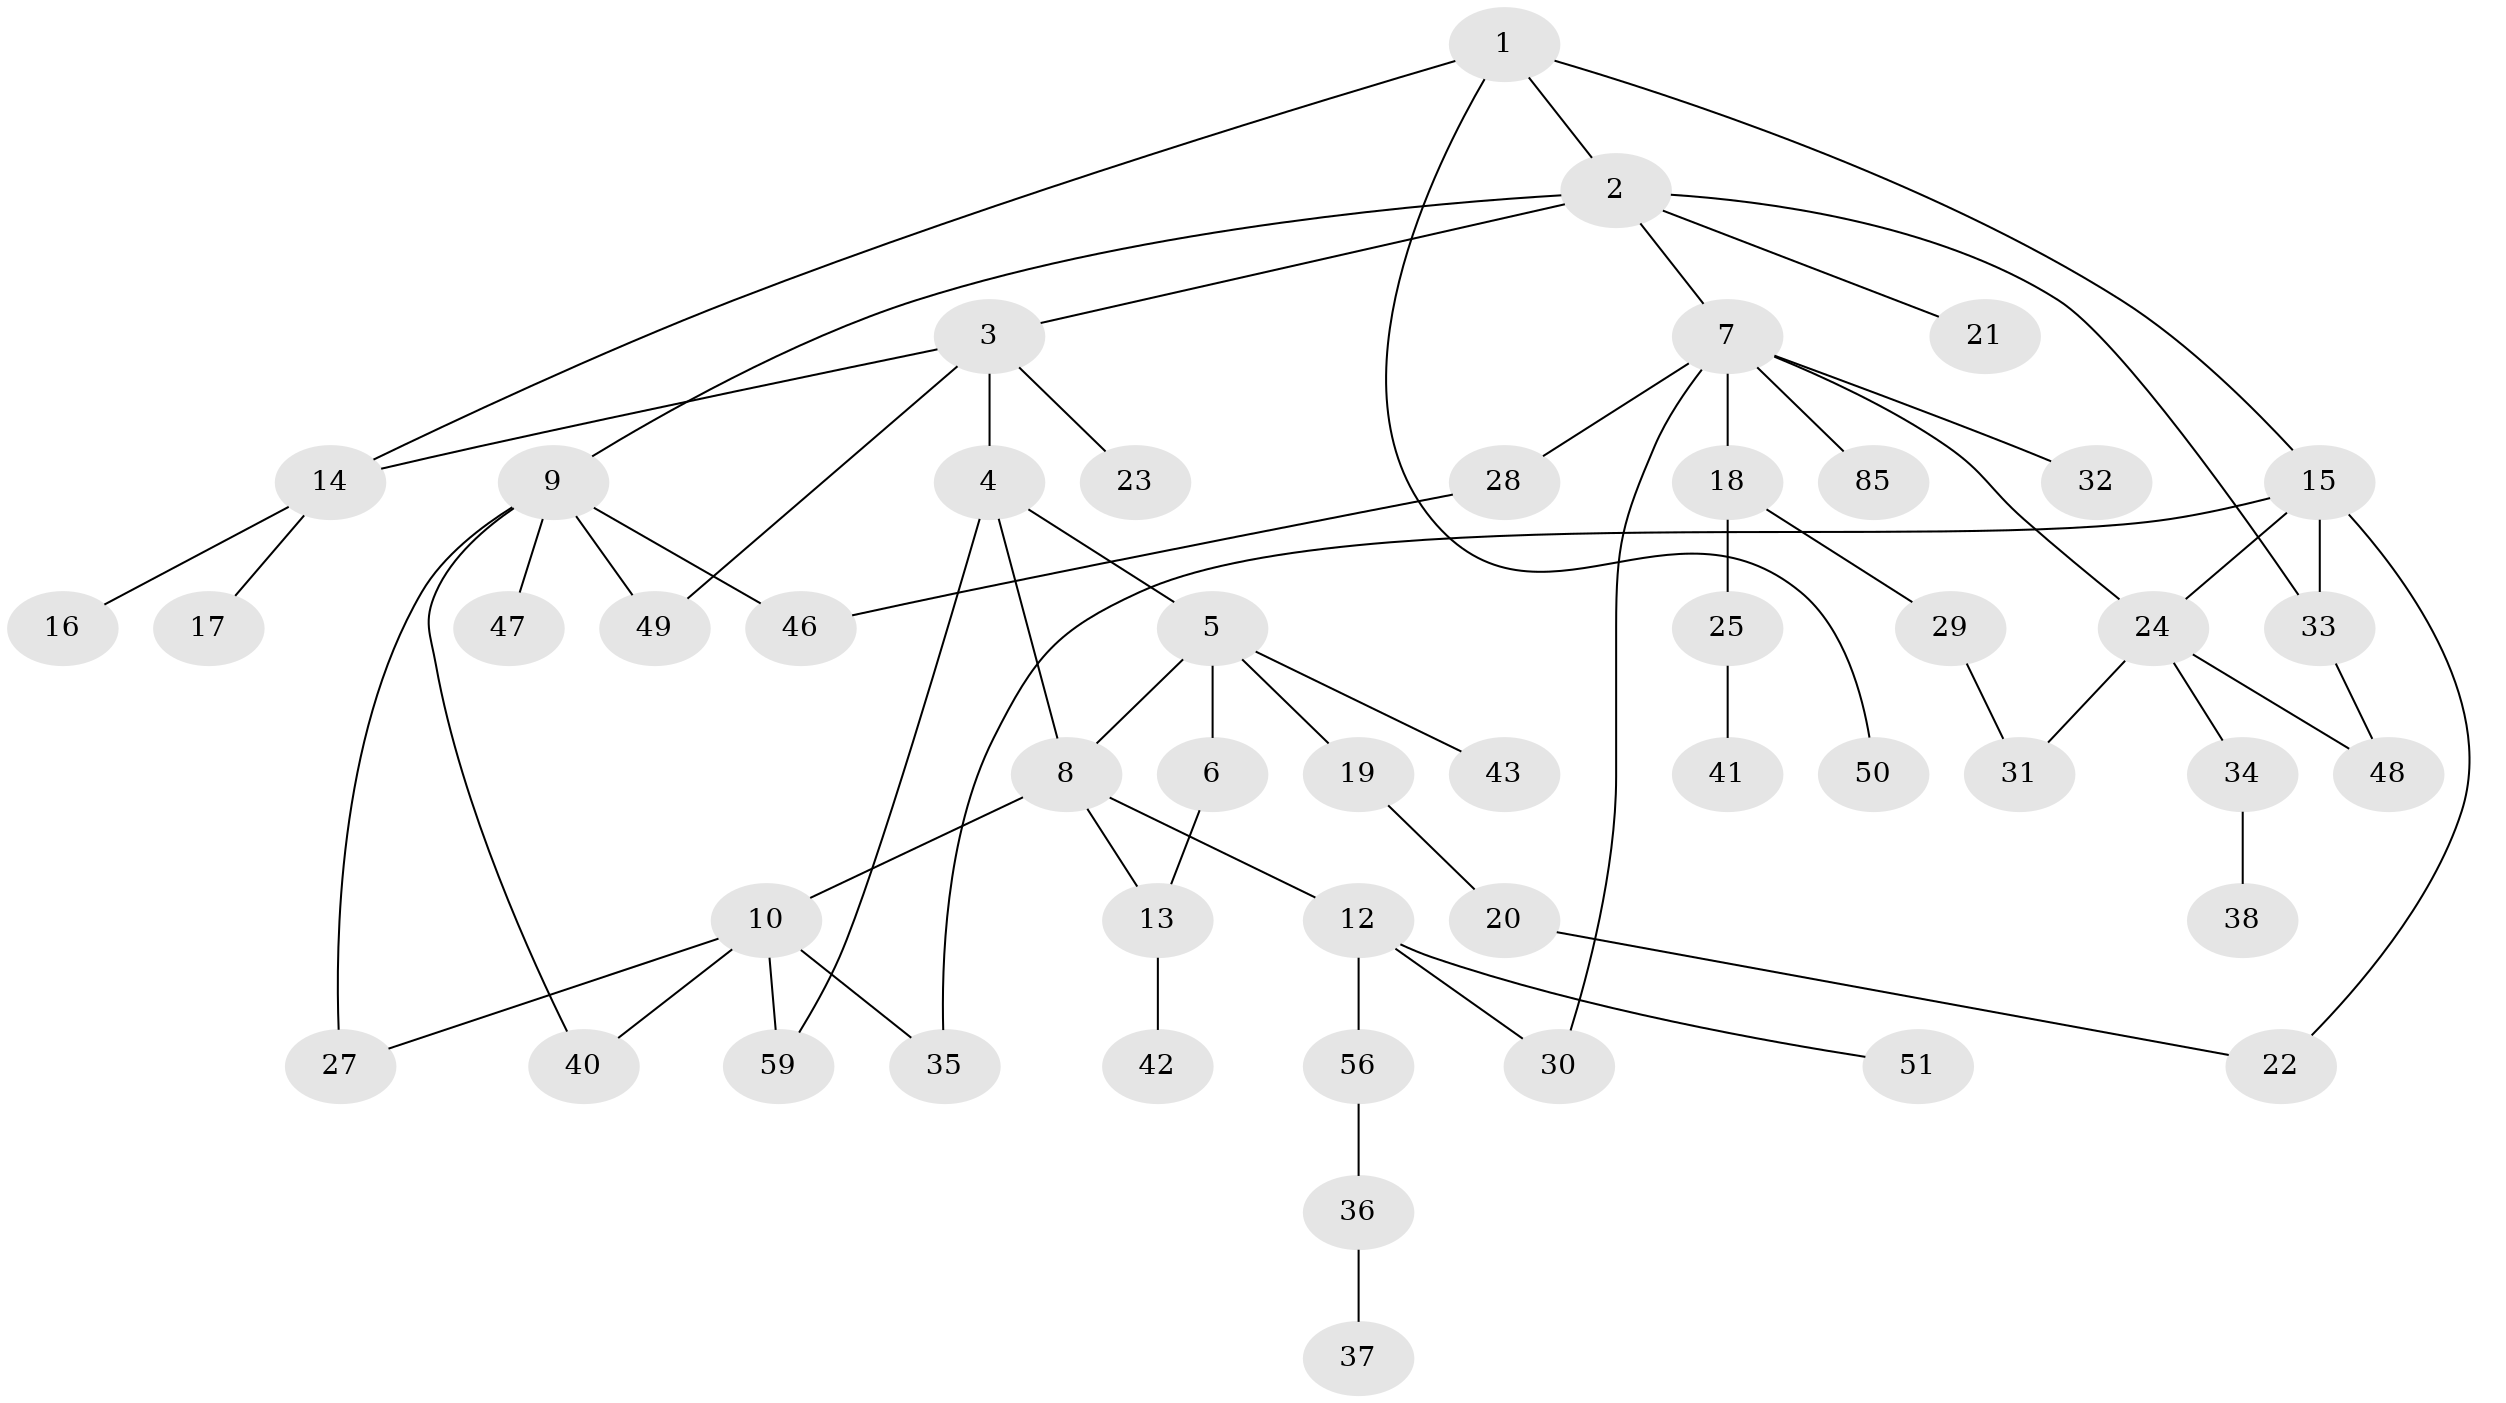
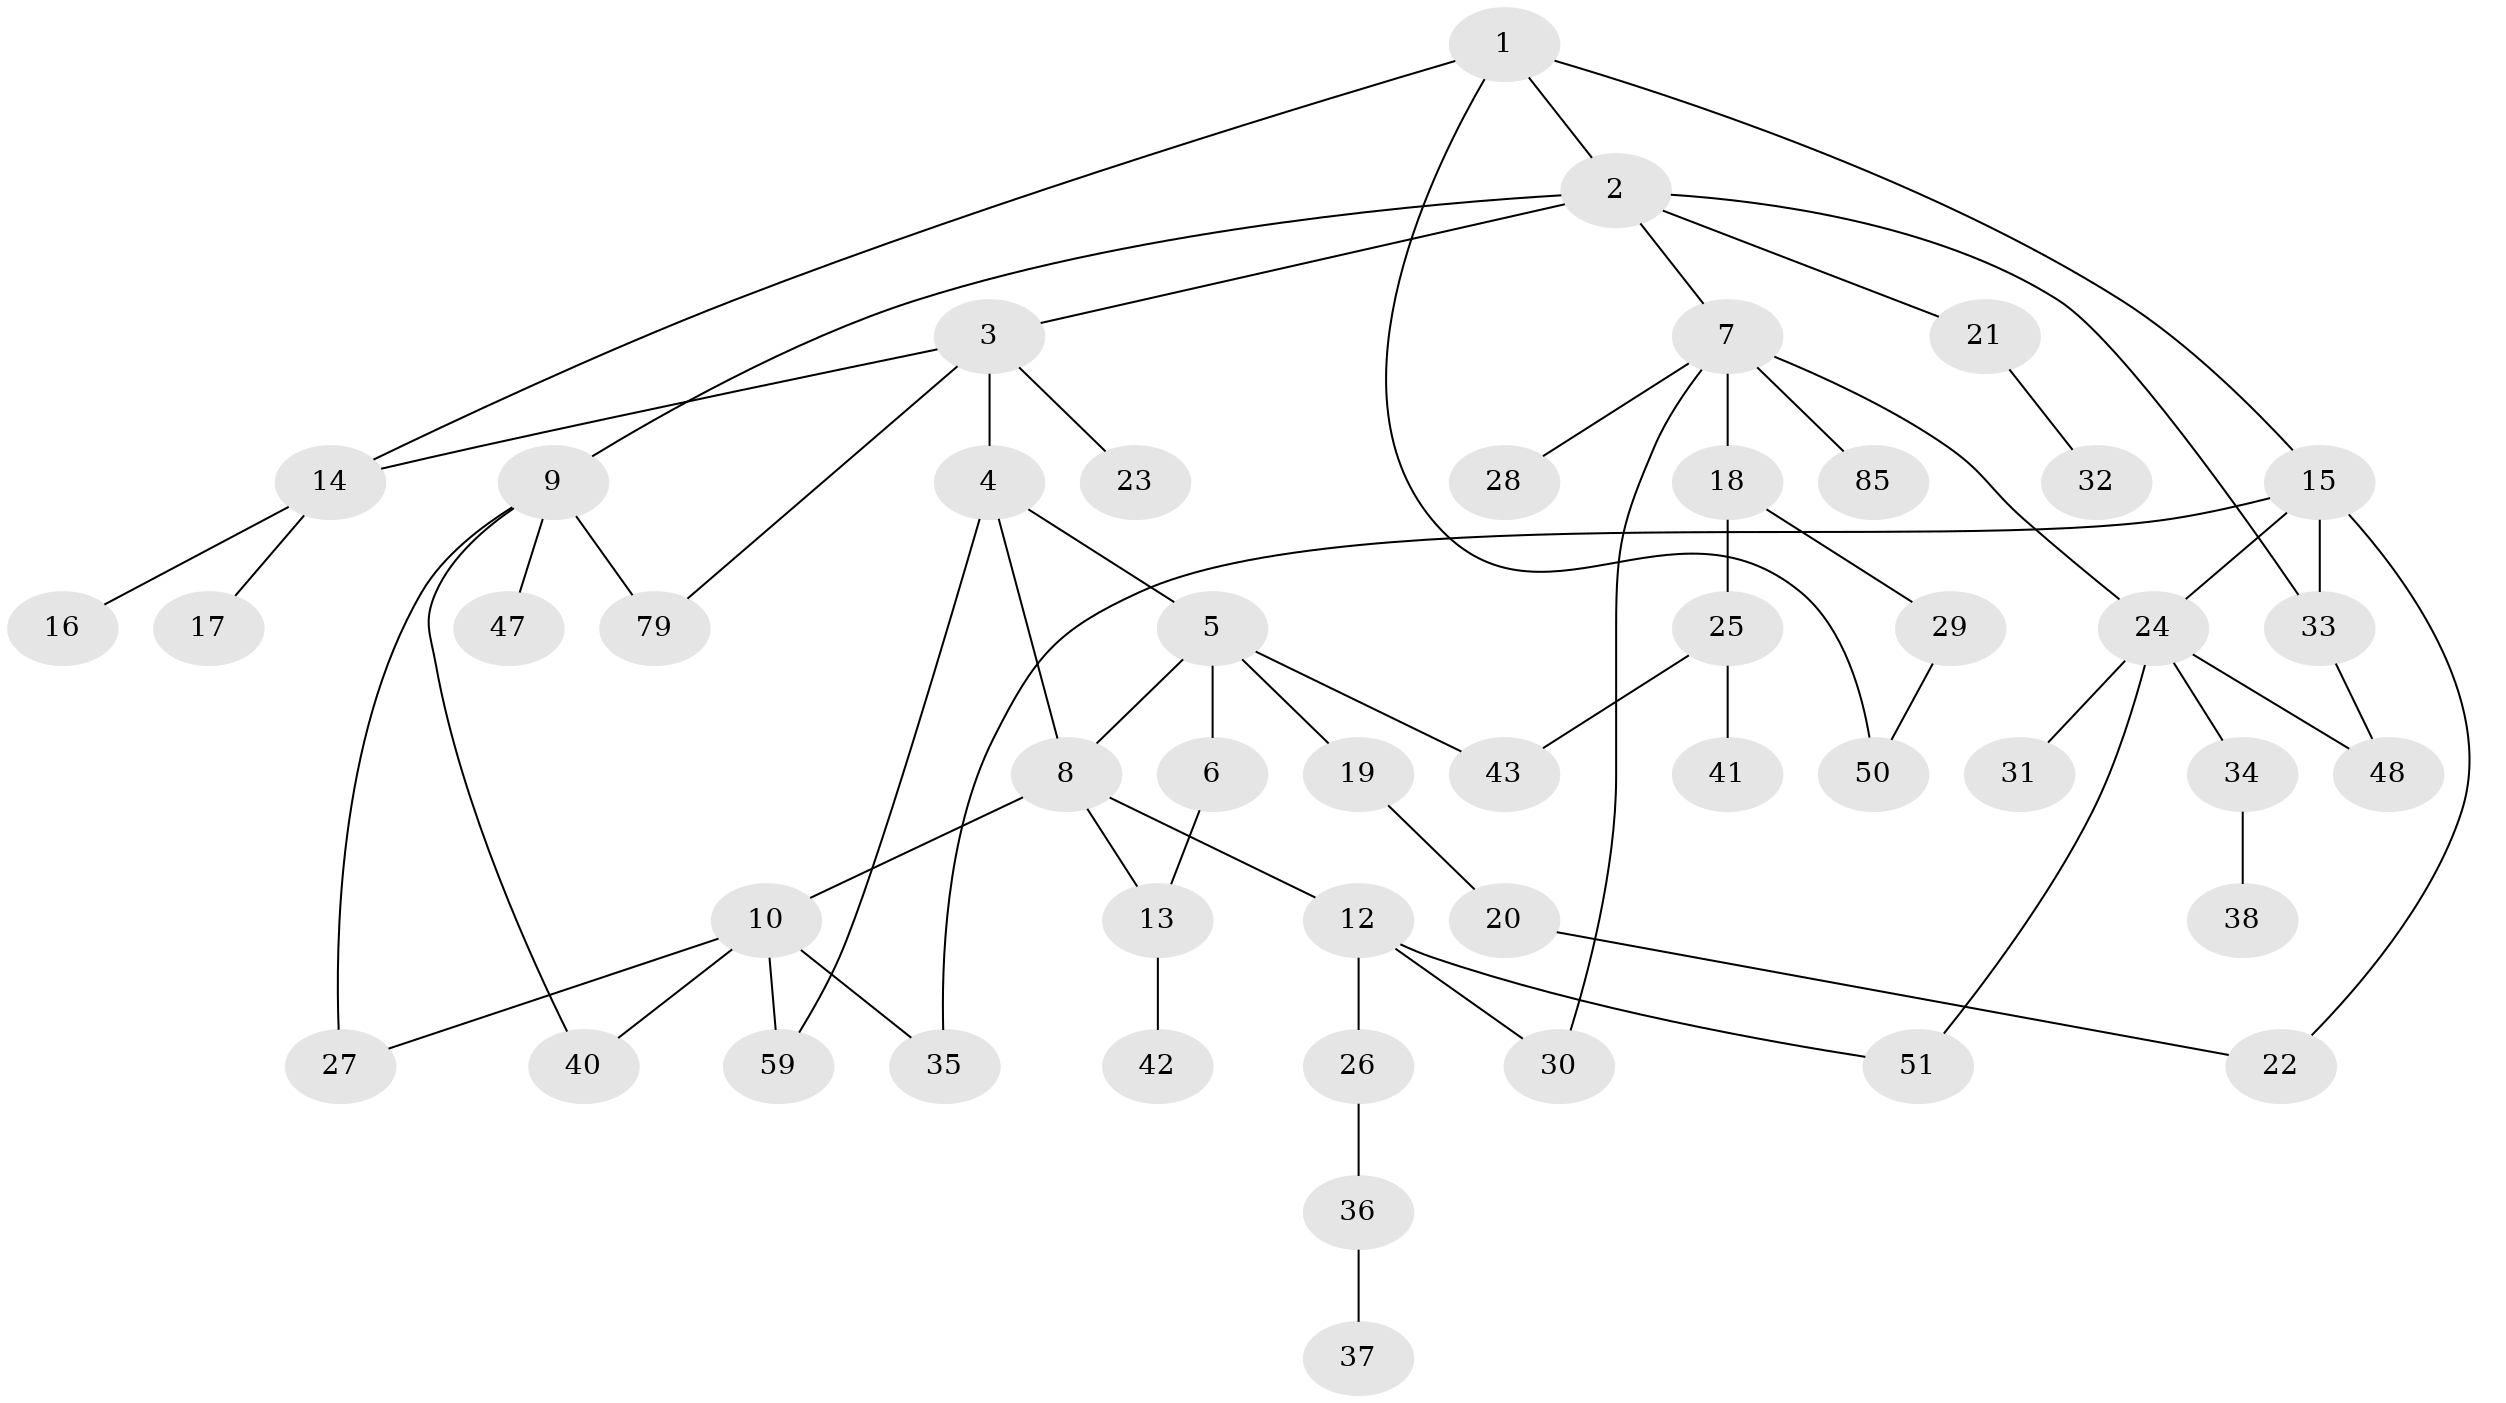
(1913, 407) -> (2041, 410)
(655, 629) -> (655, 629)
(801, 629) -> none
none -> (1630, 692)
(1985, 701) -> (1912, 702)
none -> (2065, 860)
(1359, 1067) -> (1359, 1067)
